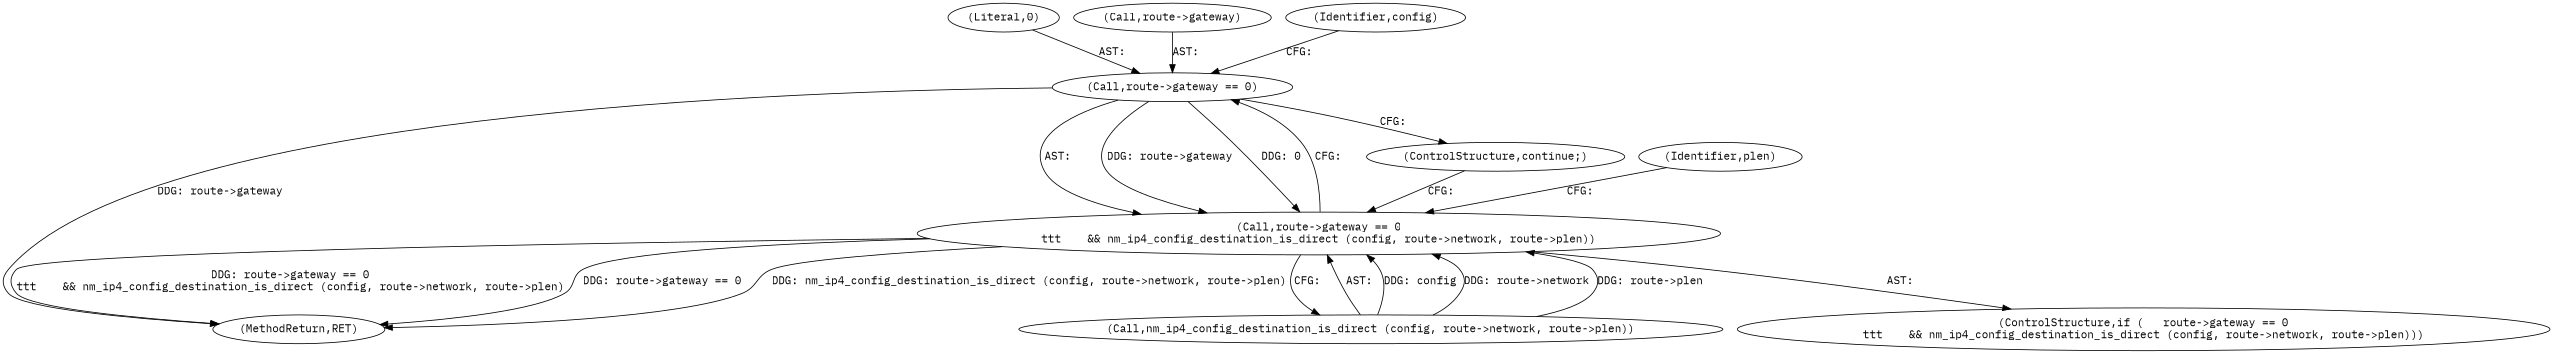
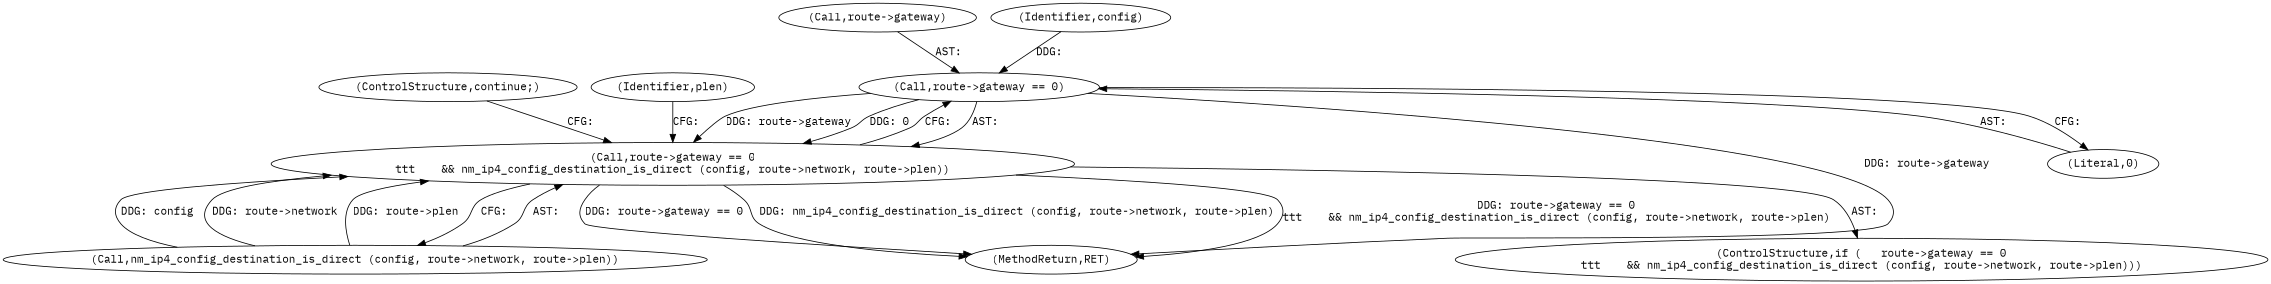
(1303, 52) -> (1053, 52)
(1340, 118) -> (1595, 91)
